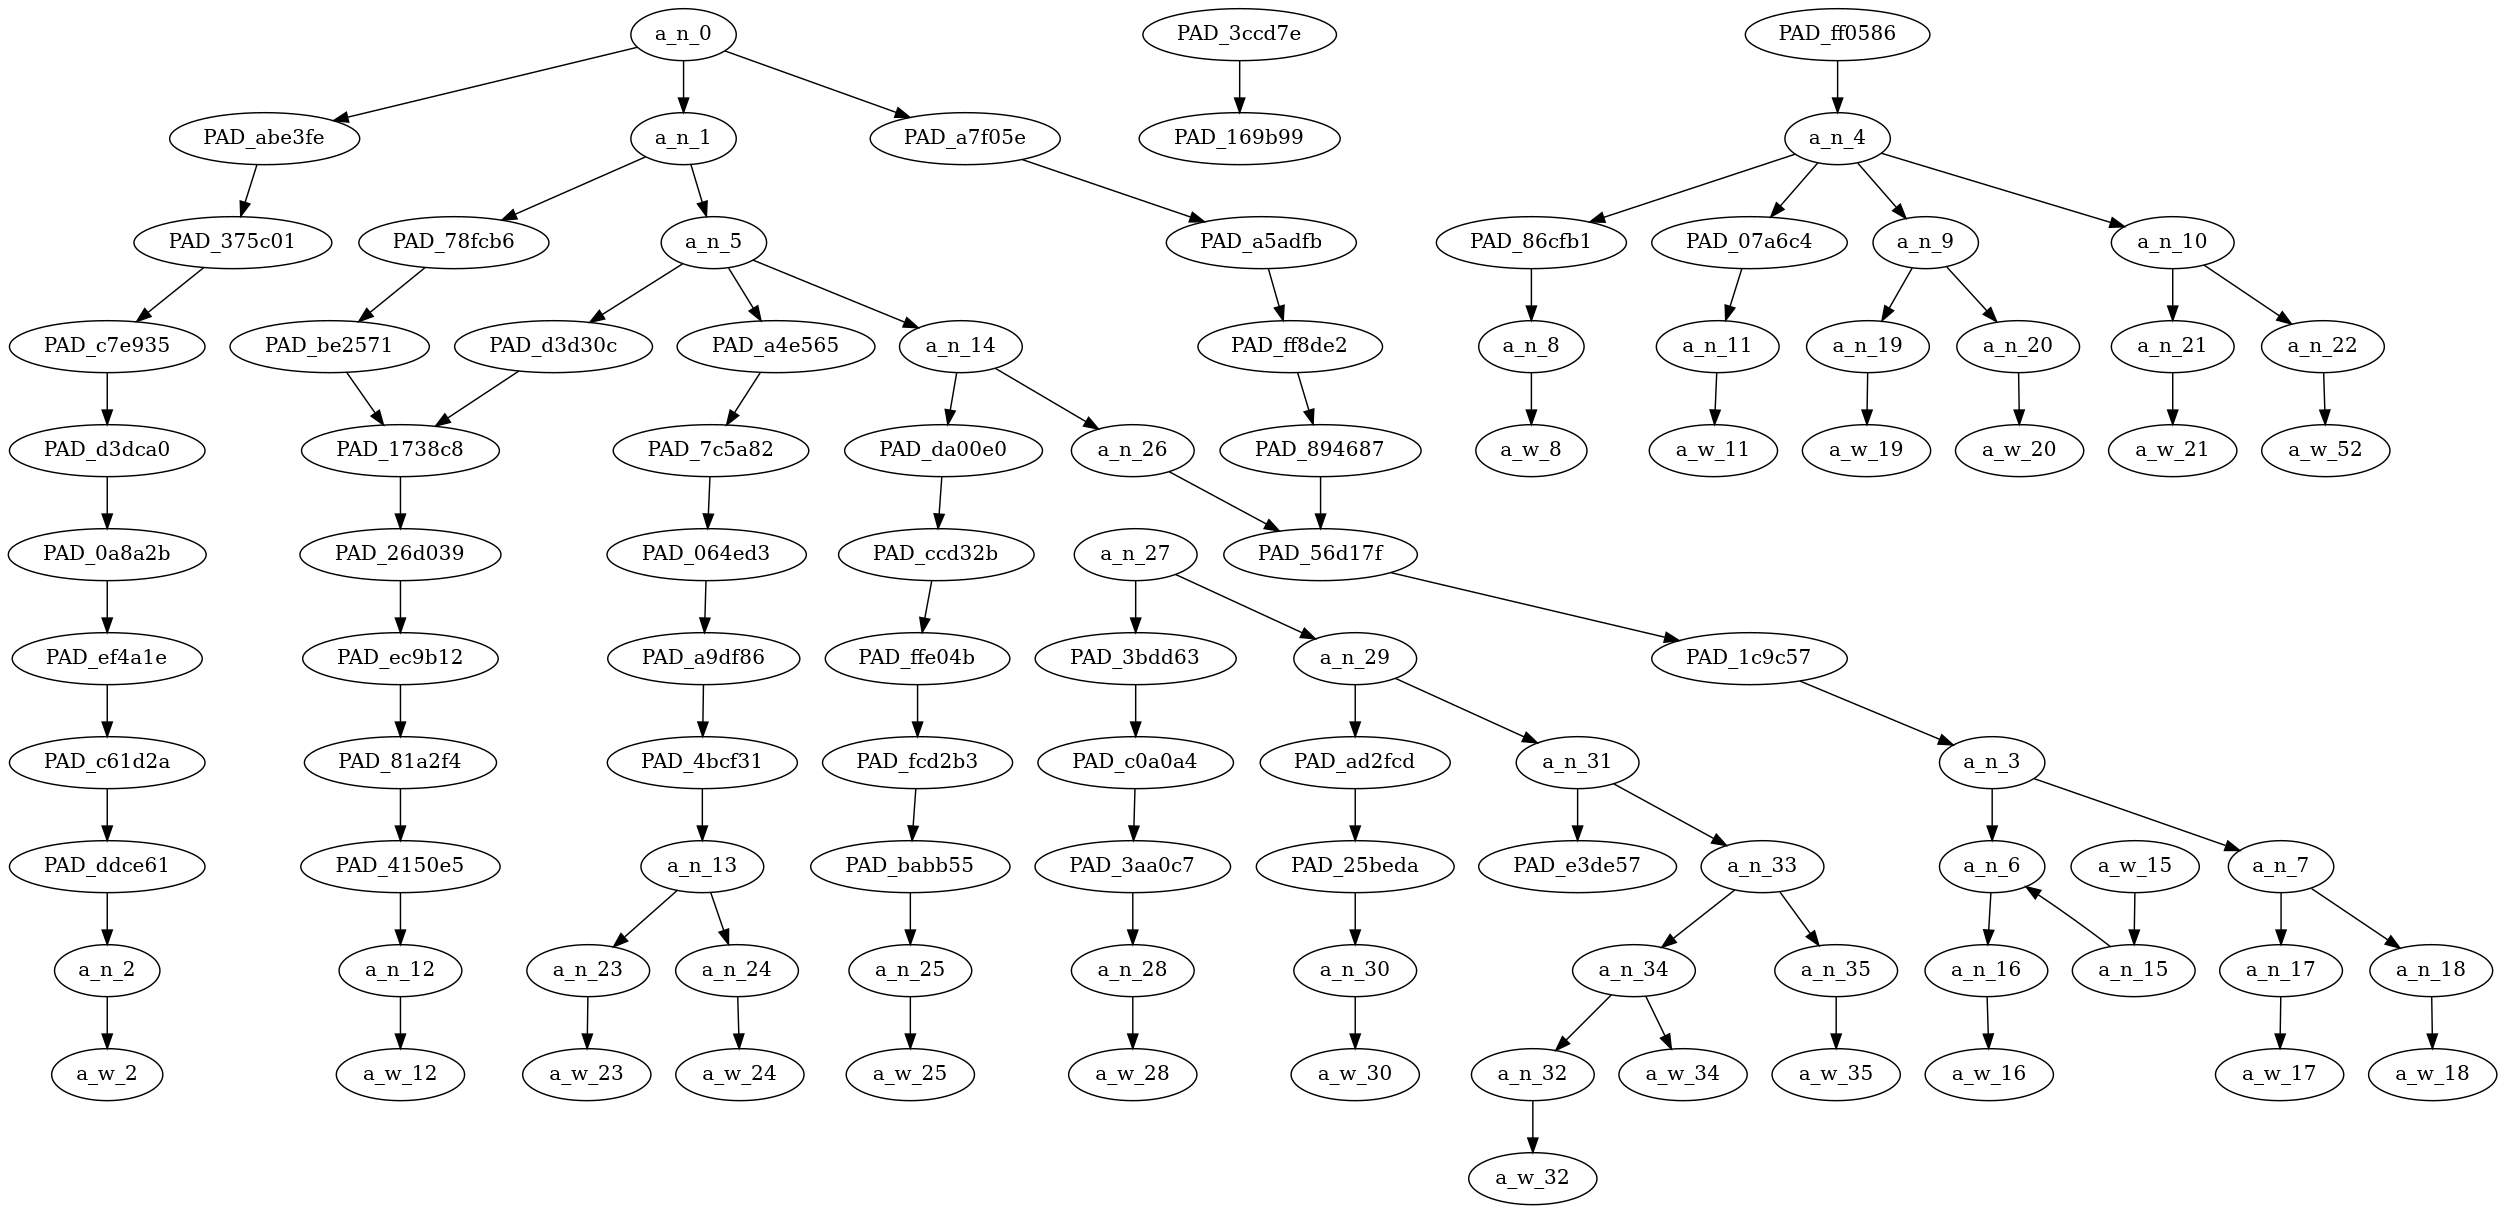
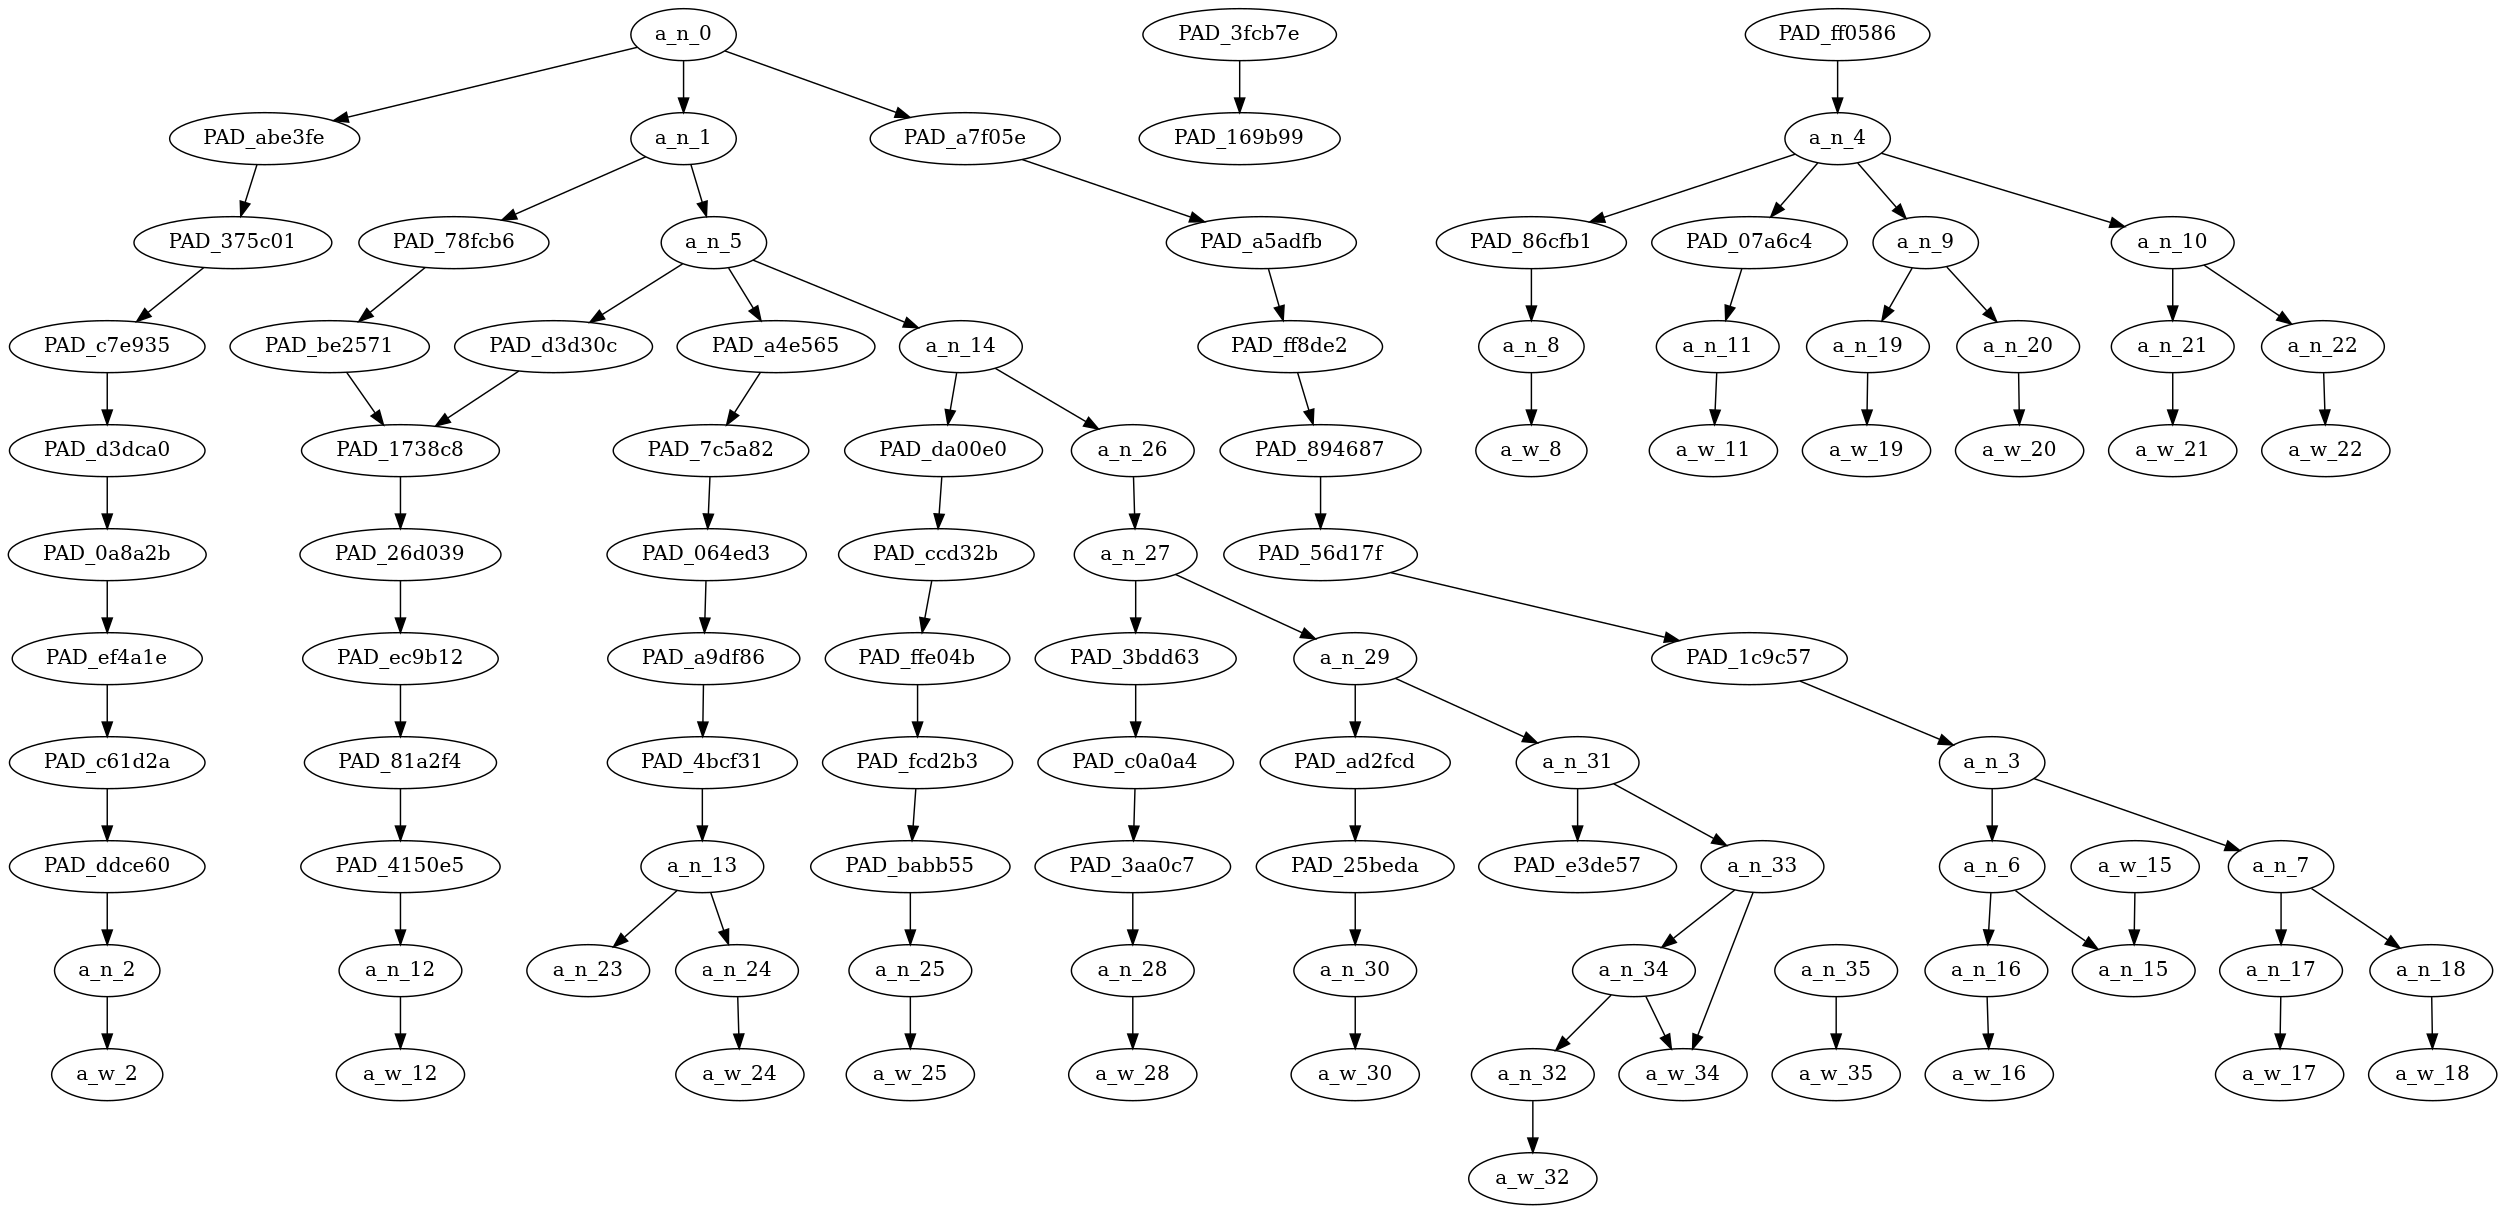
(1240, 35) -> (1240, 35)
(2326, 451) -> (2326, 451)
(1218, 498) -> (1134, 496)
(107, 867) -> (107, 867)
(1795, 913) -> (1725, 964)
(2075, 920) -> (2050, 916)
(587, 1075) -> none
